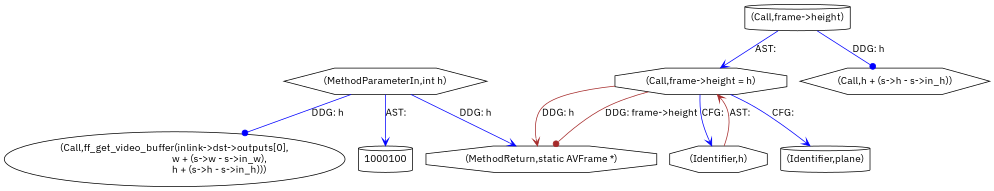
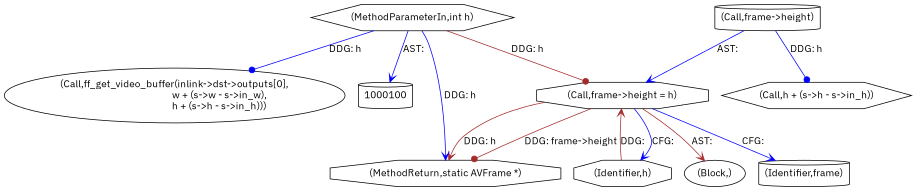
none -> (515, 56)
(741, 113) -> (634, 142)
(825, 159) -> (804, 173)
none -> (715, 173)
